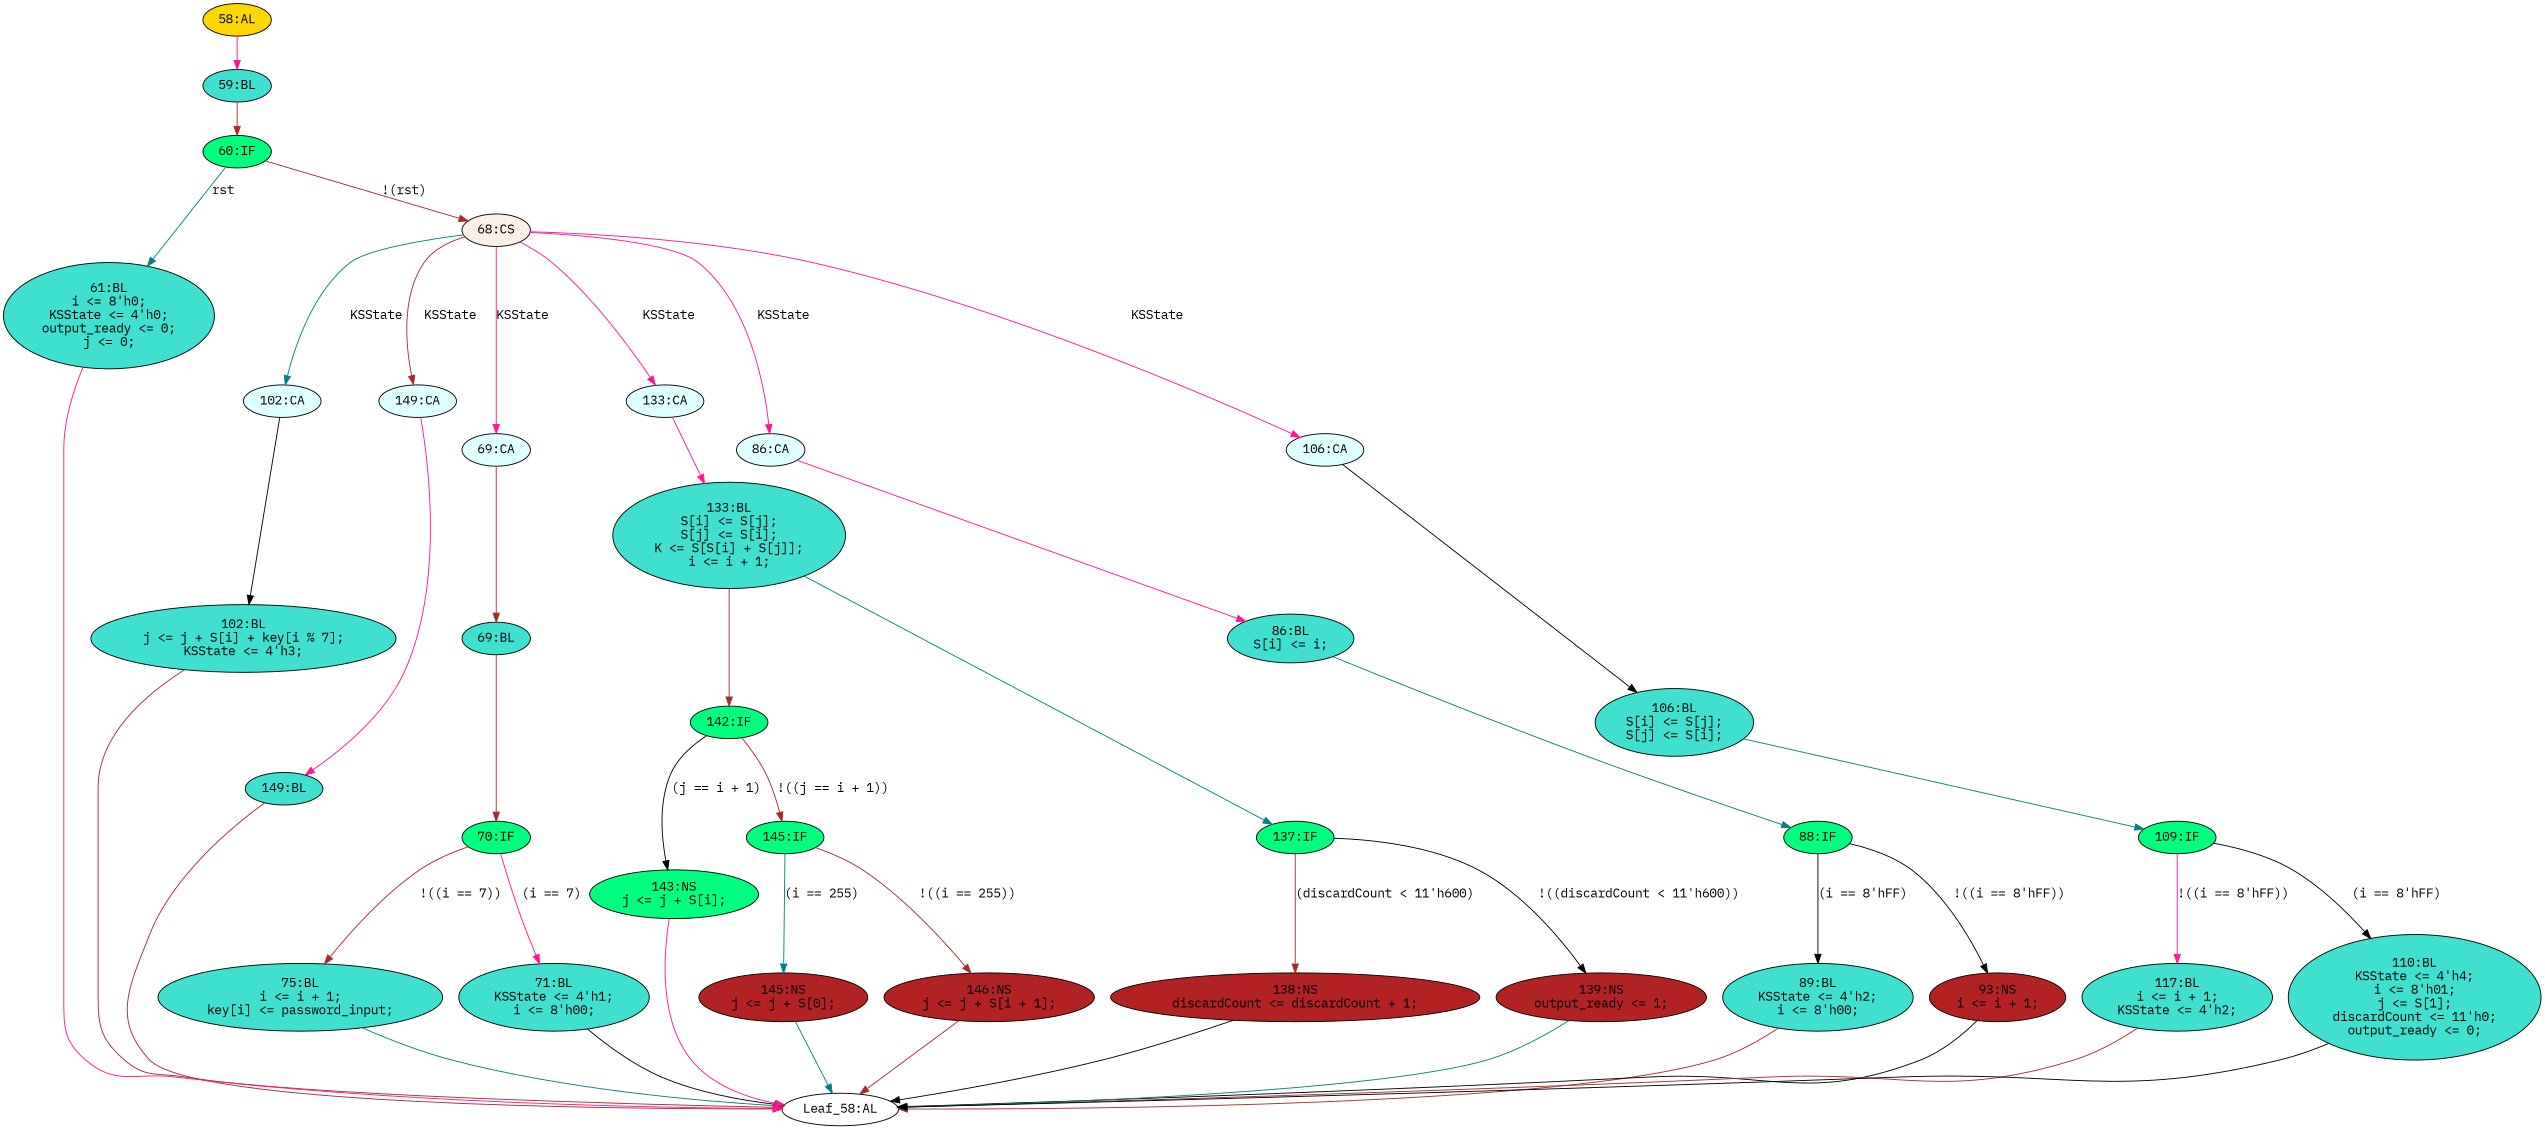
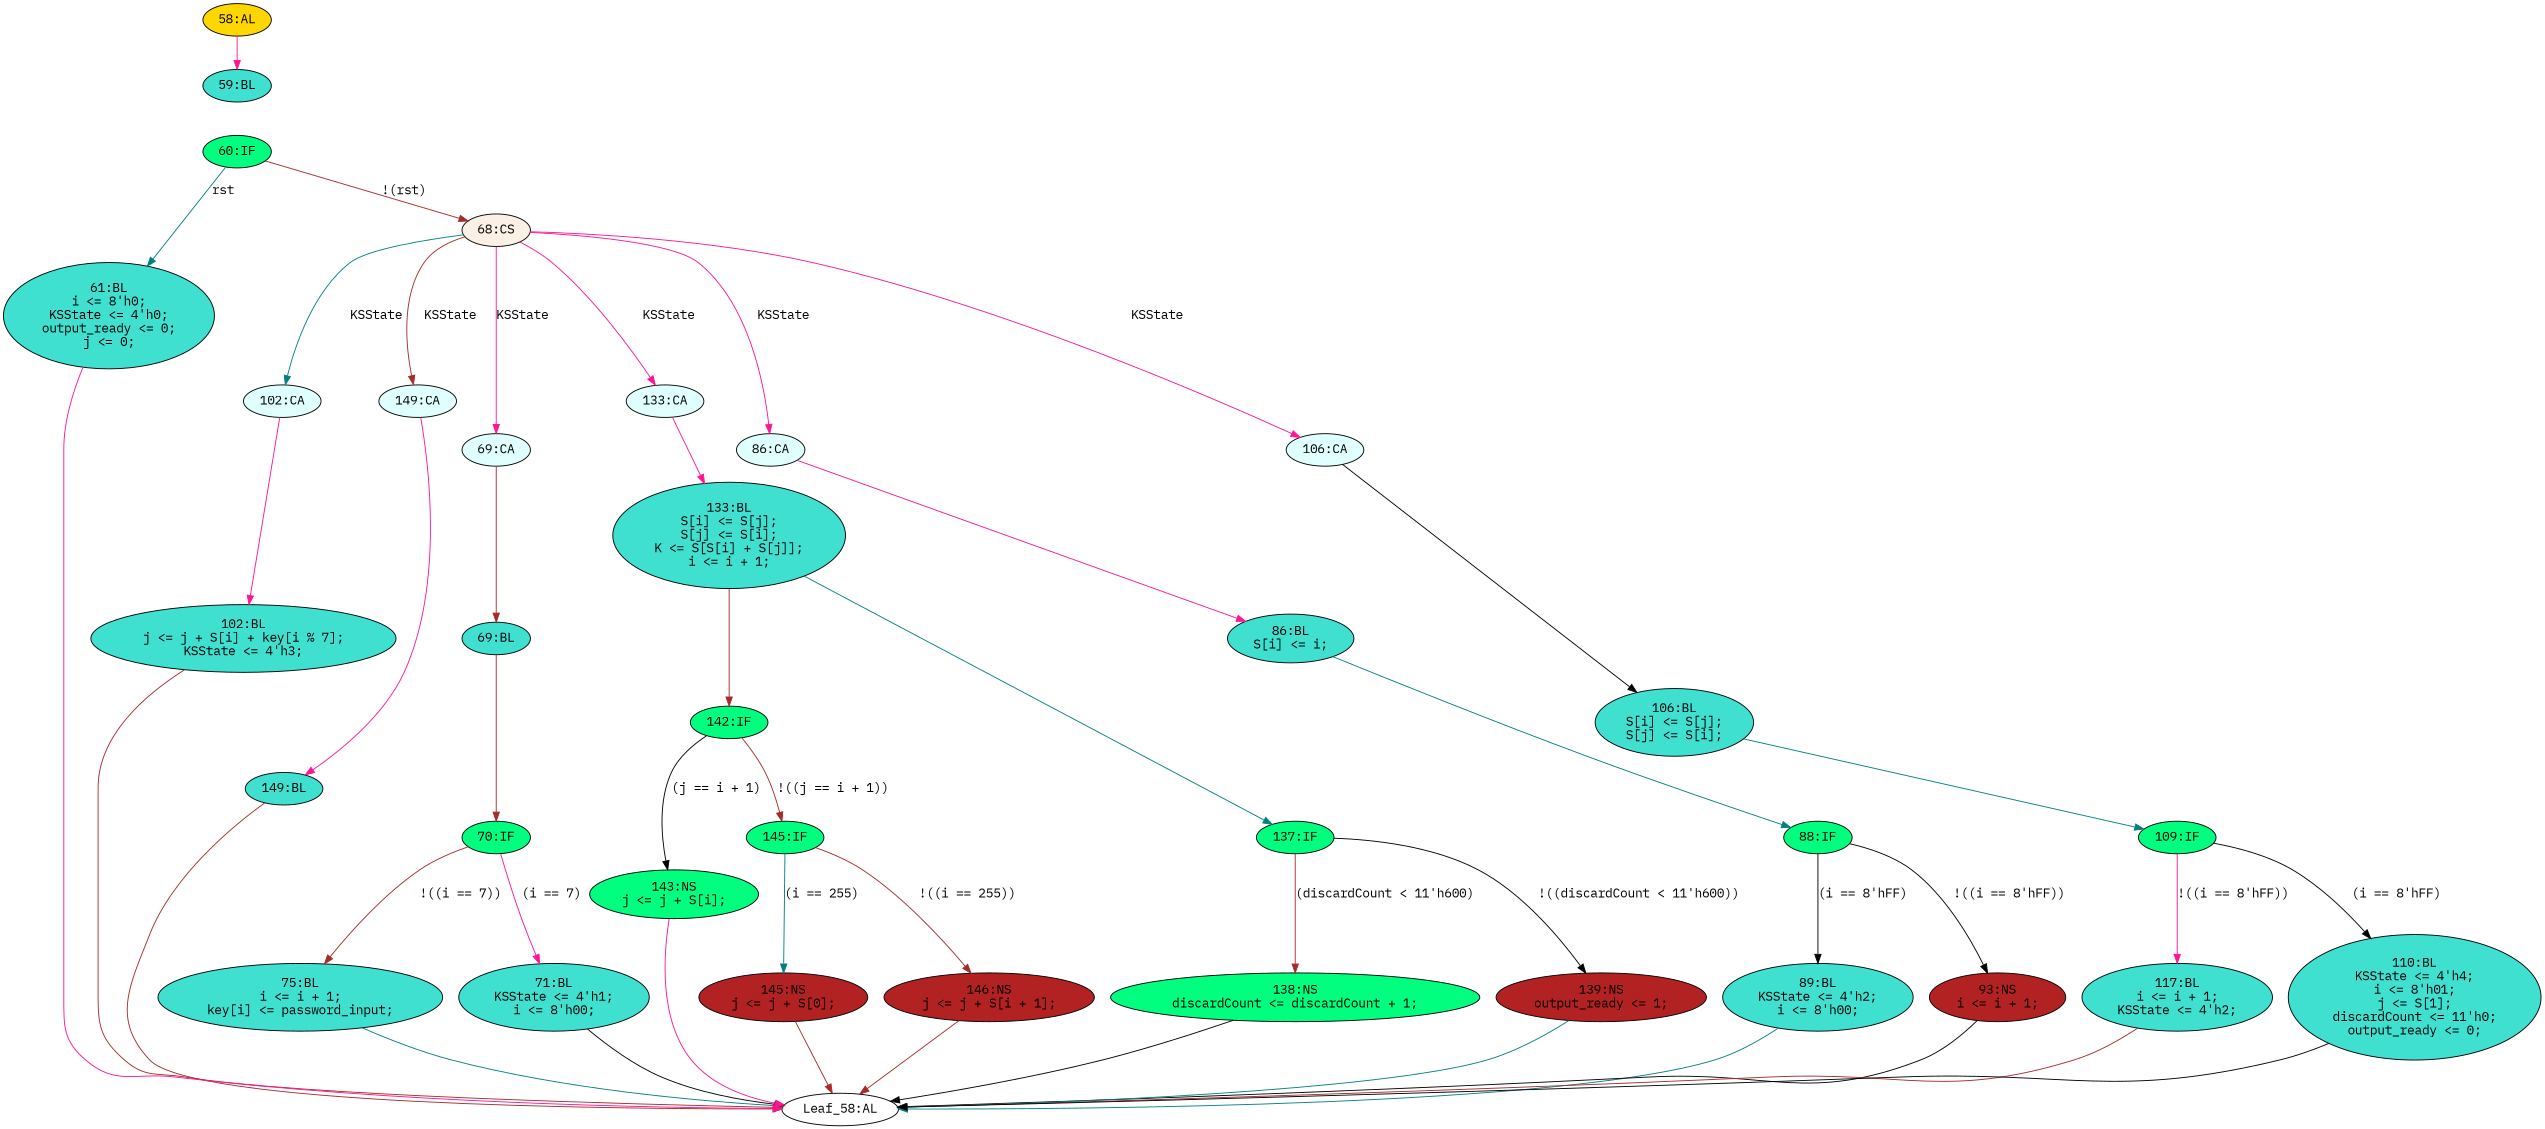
(237, 114) -> none
(265, 506) -> (265, 506)
(1295, 997) -> (1295, 997)
(812, 1053) -> (812, 1053)
(1348, 1101) -> (1348, 1101)
